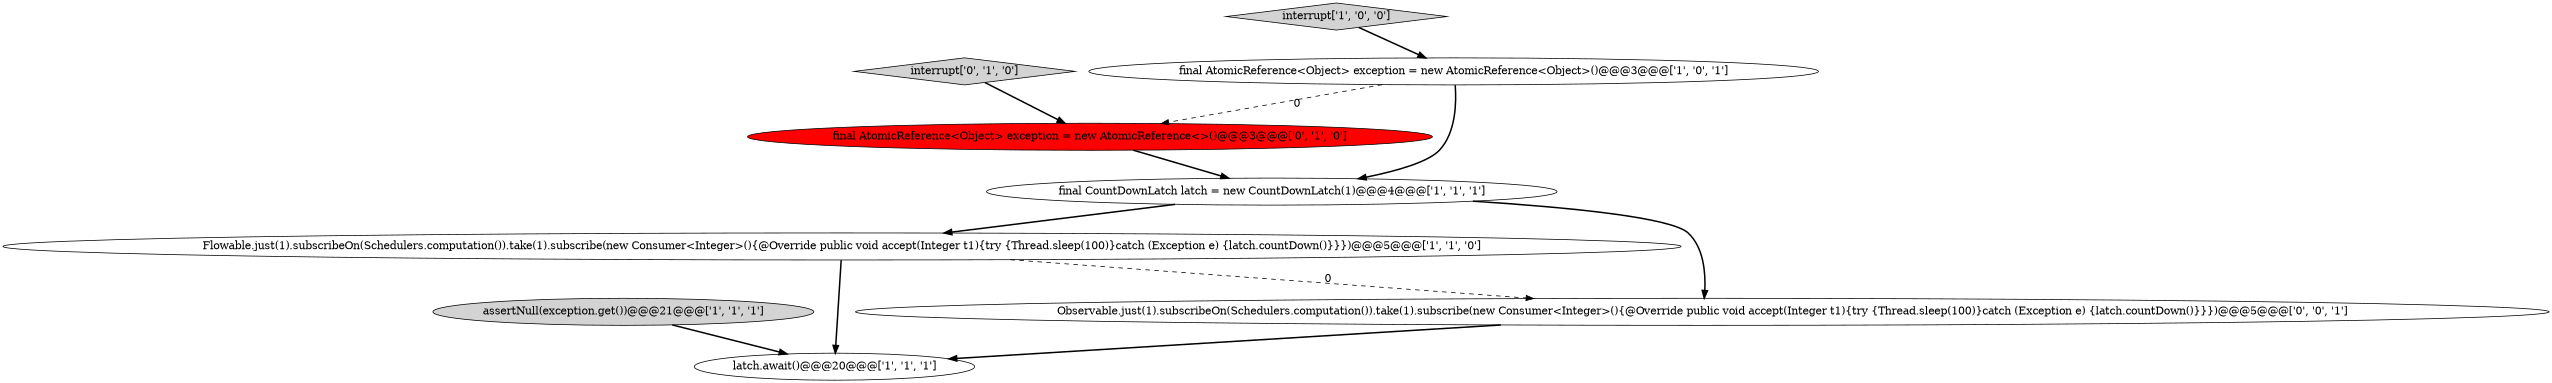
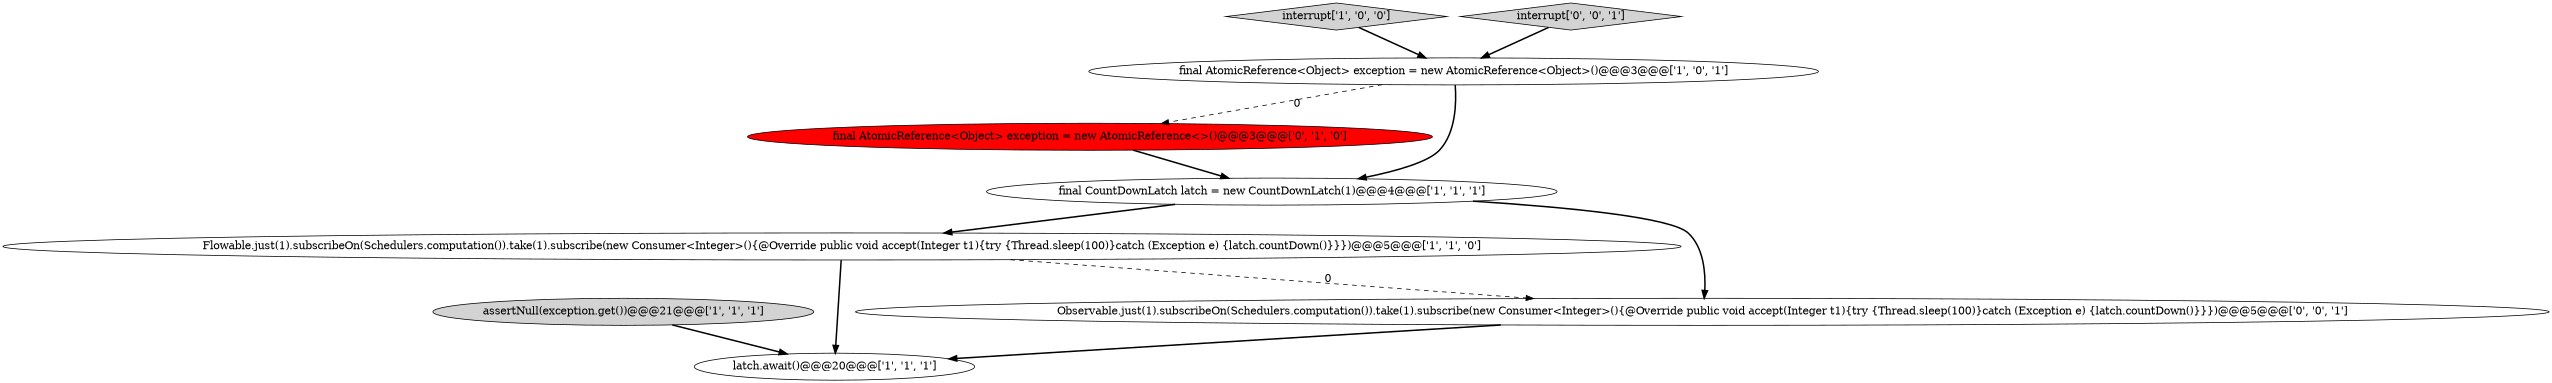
none -> (1571, 17)
(964, 71) -> none
